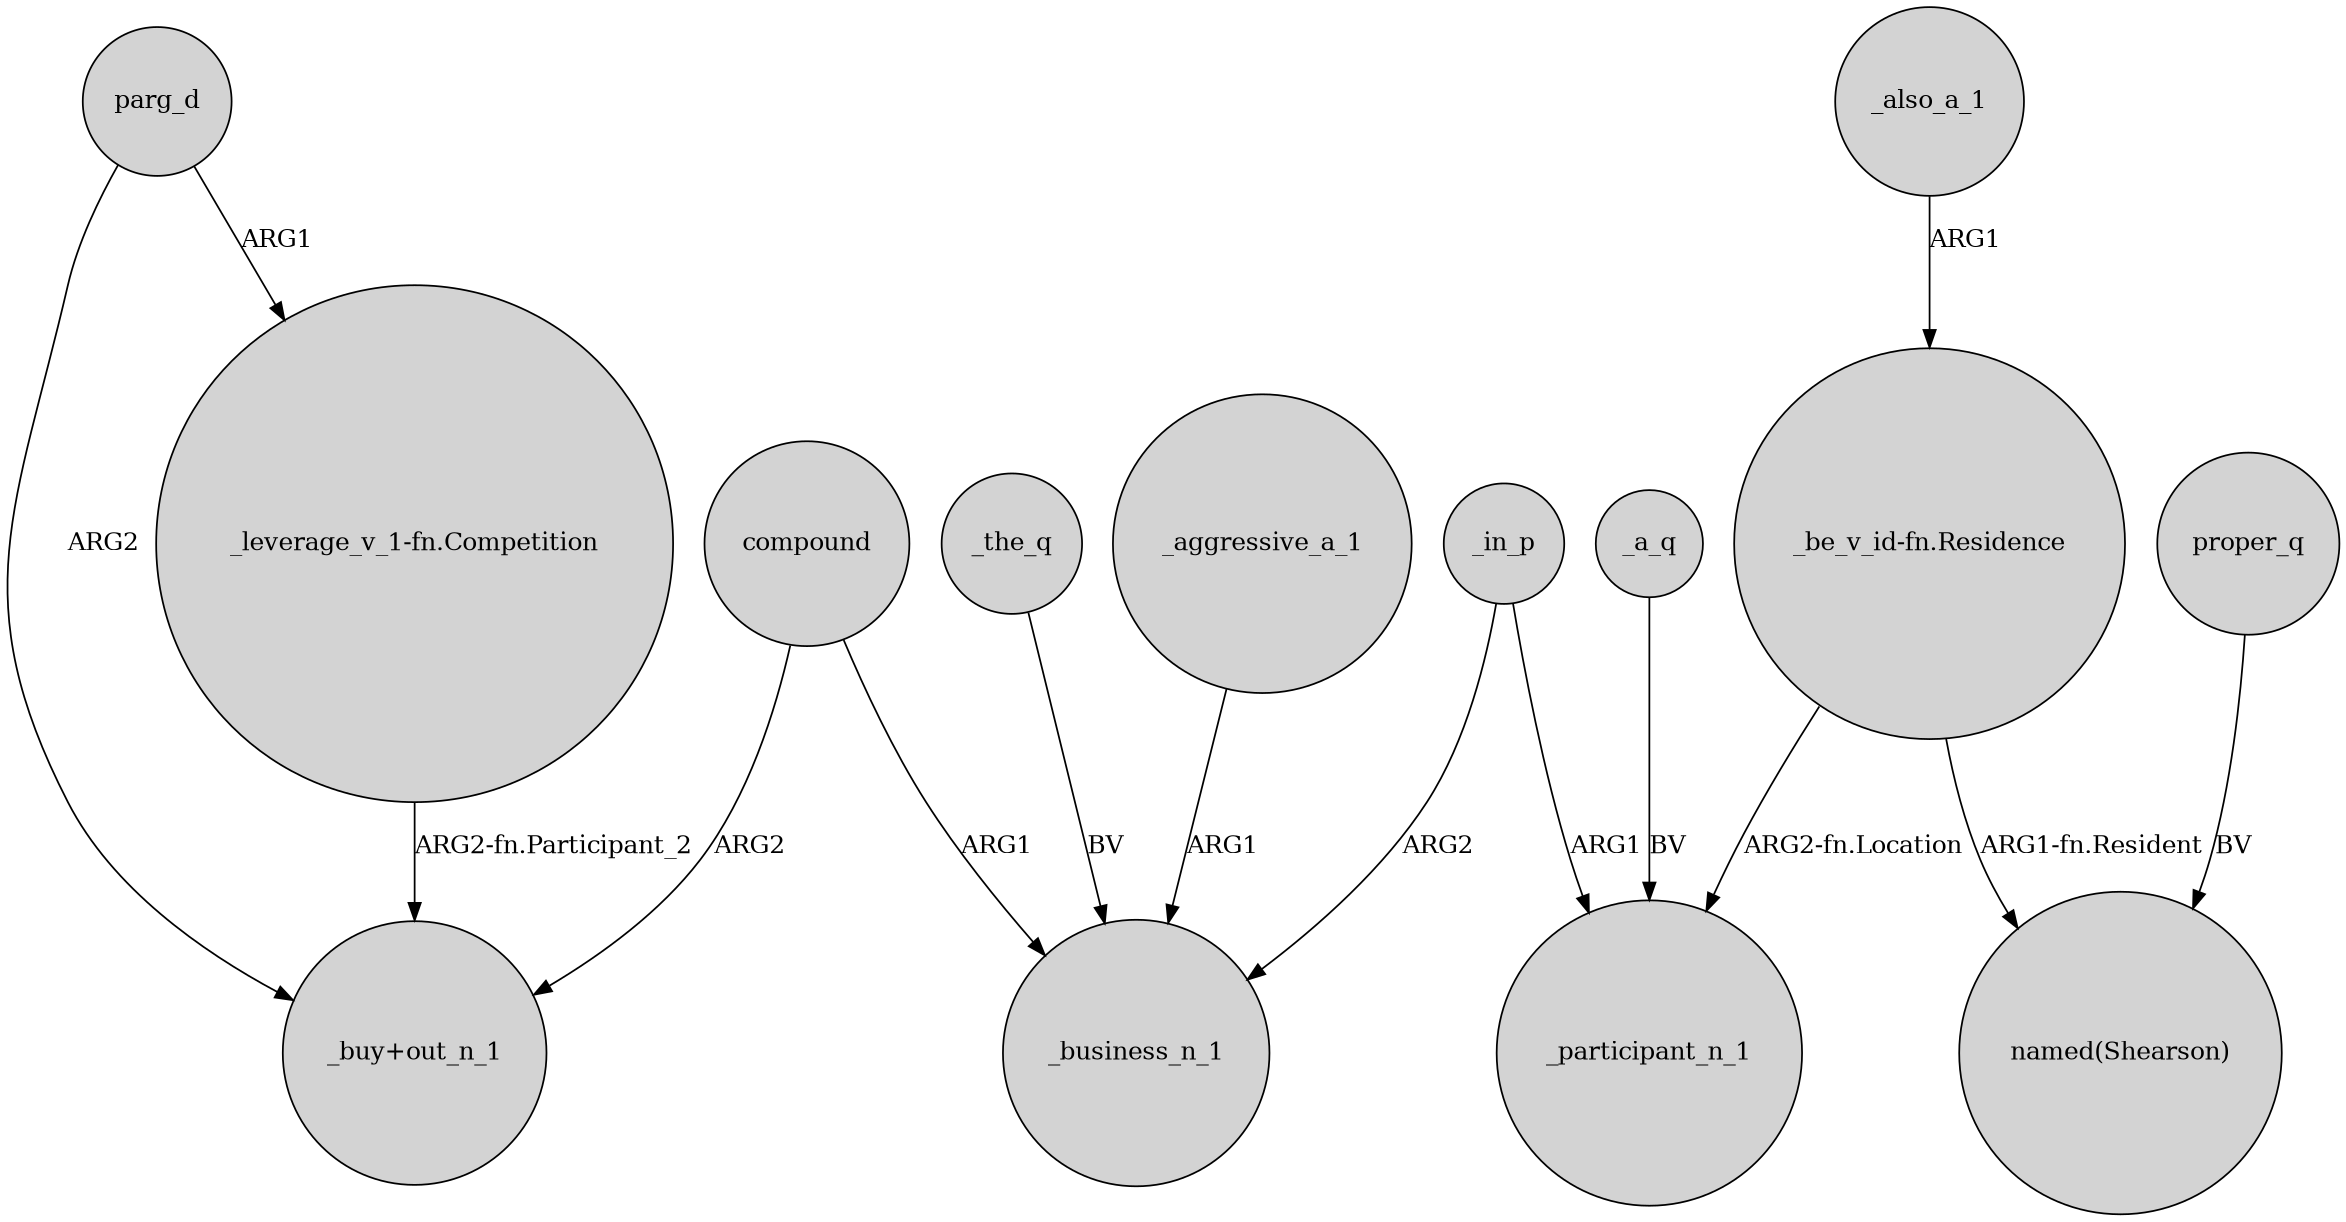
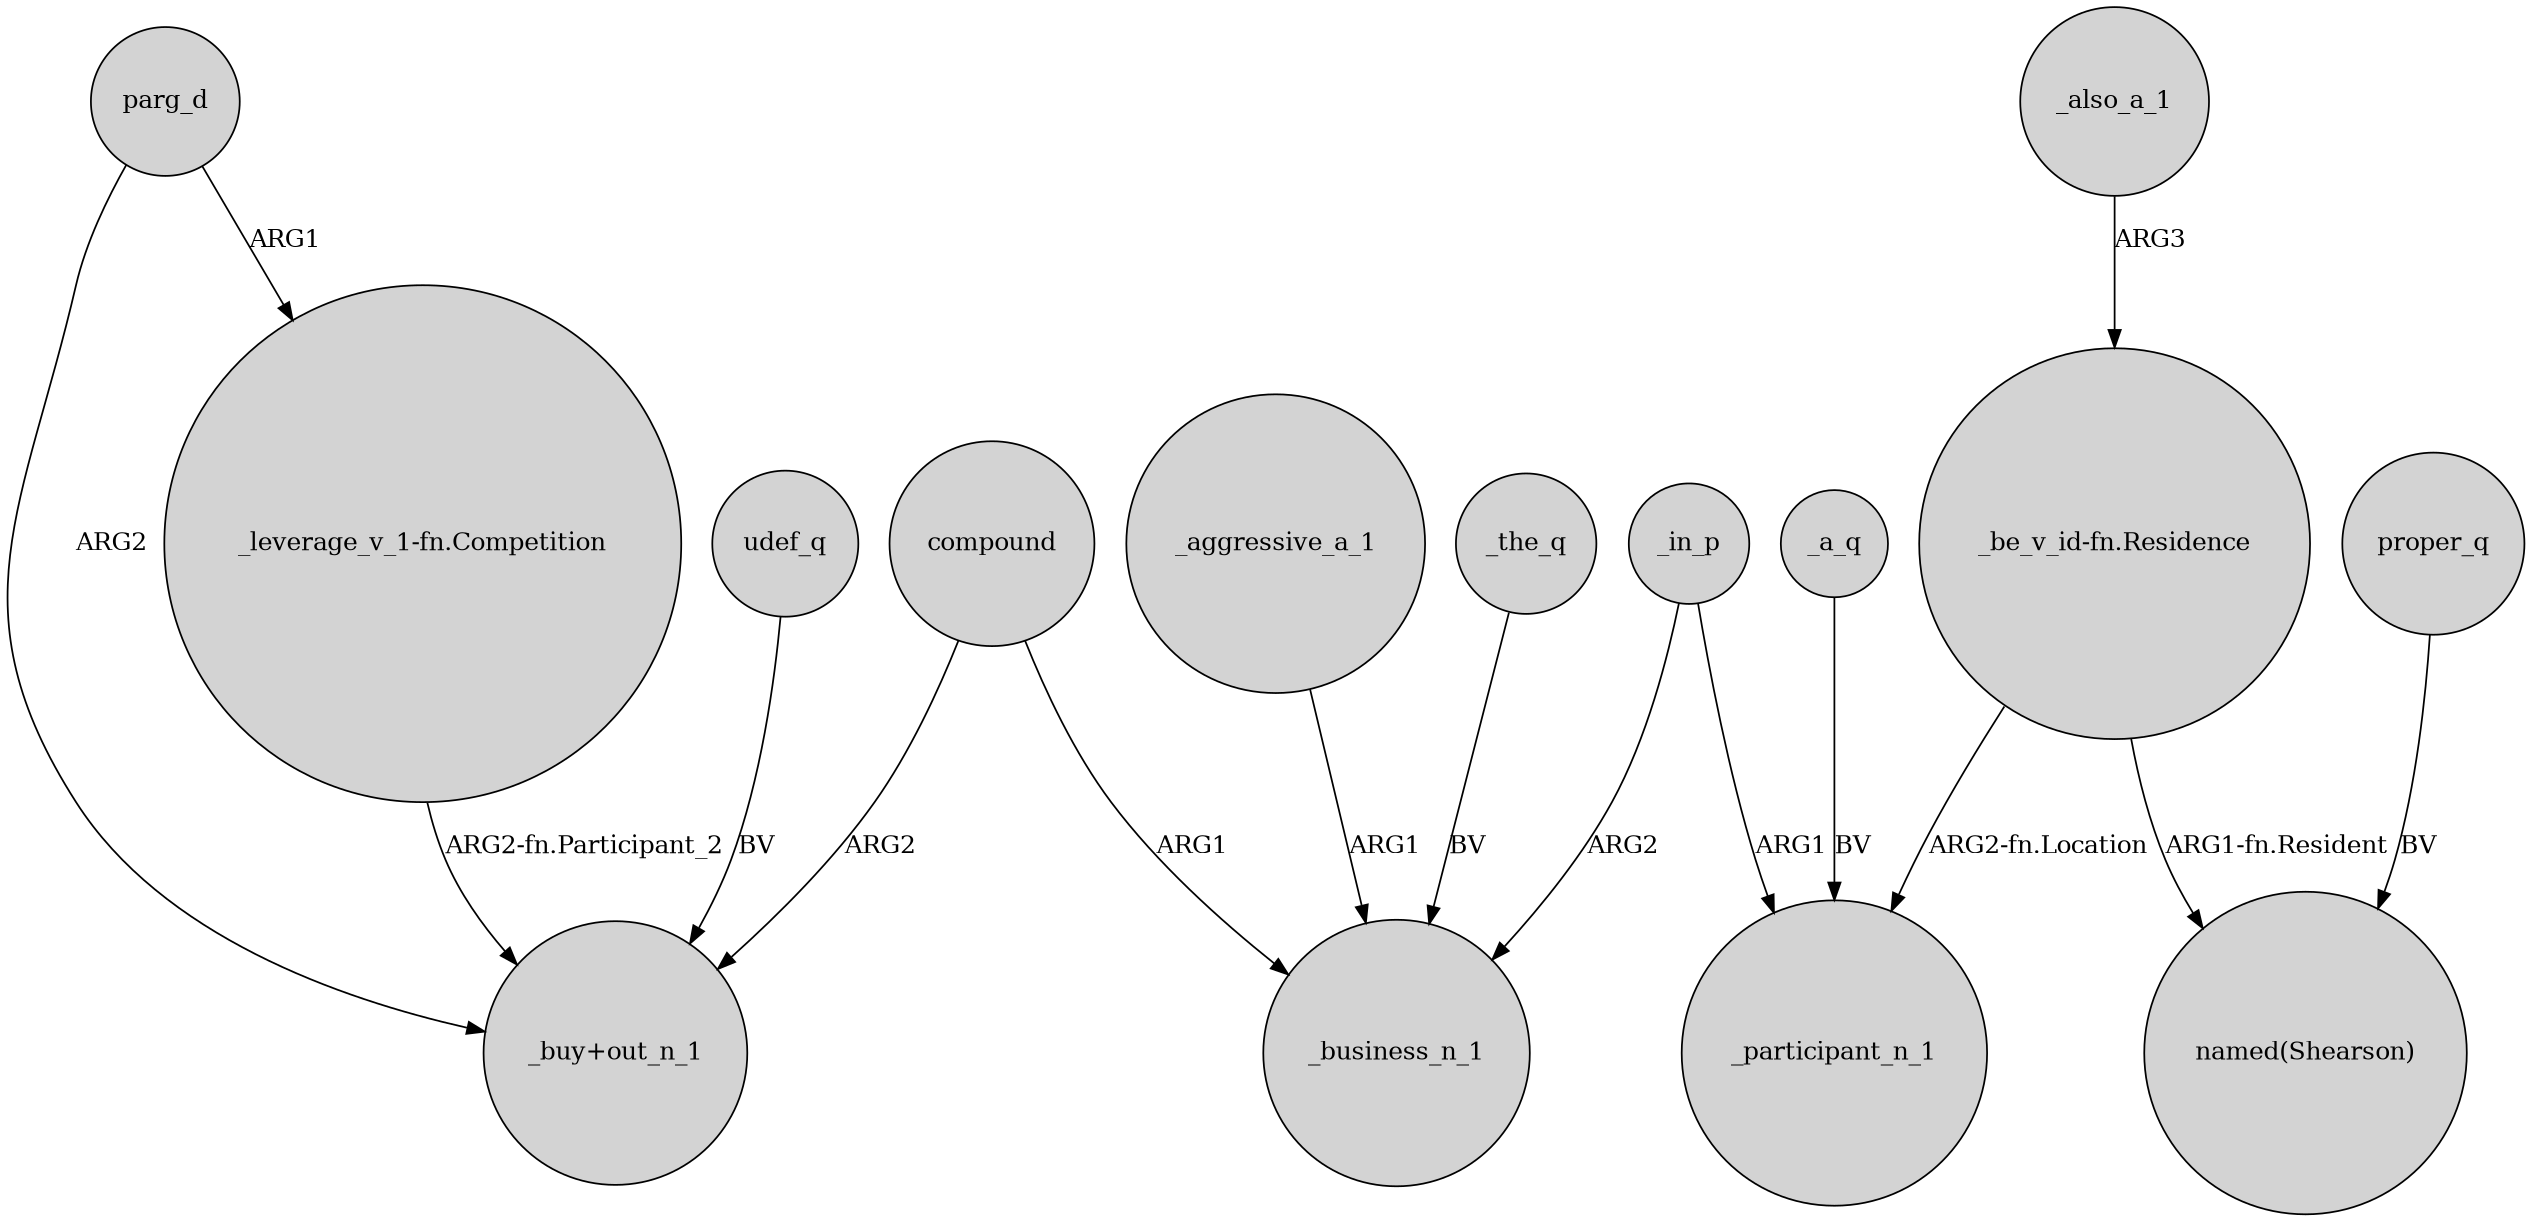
(1965, 241) -> (2151, 241)
none -> (785, 544)
